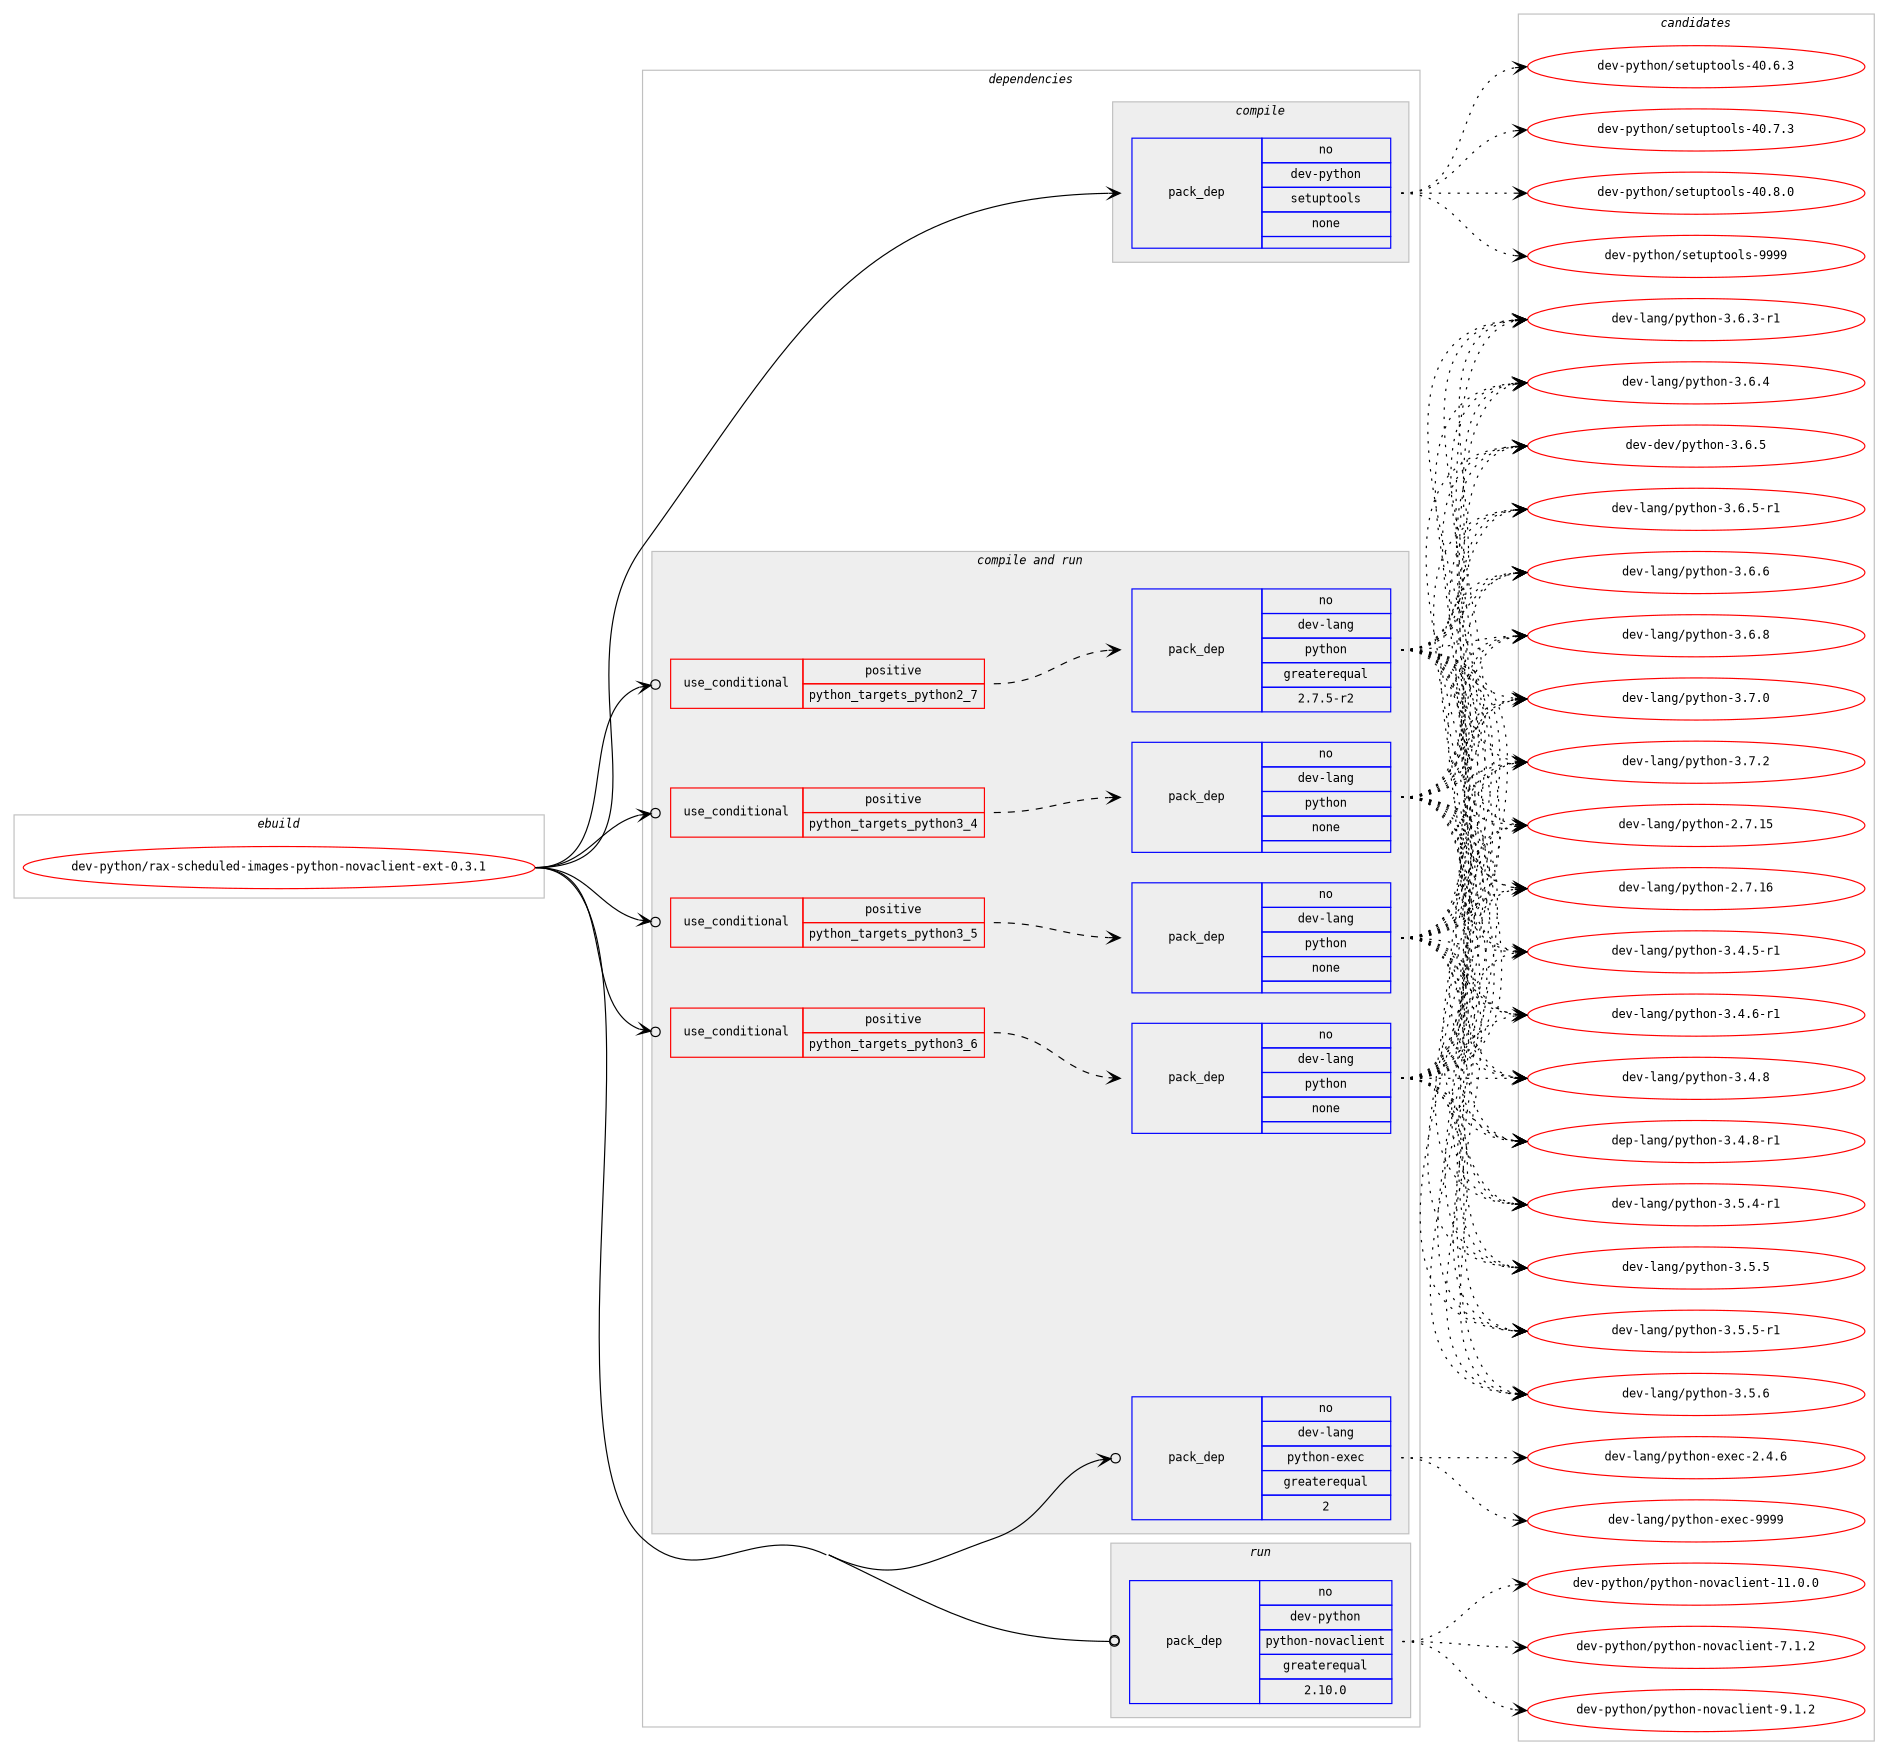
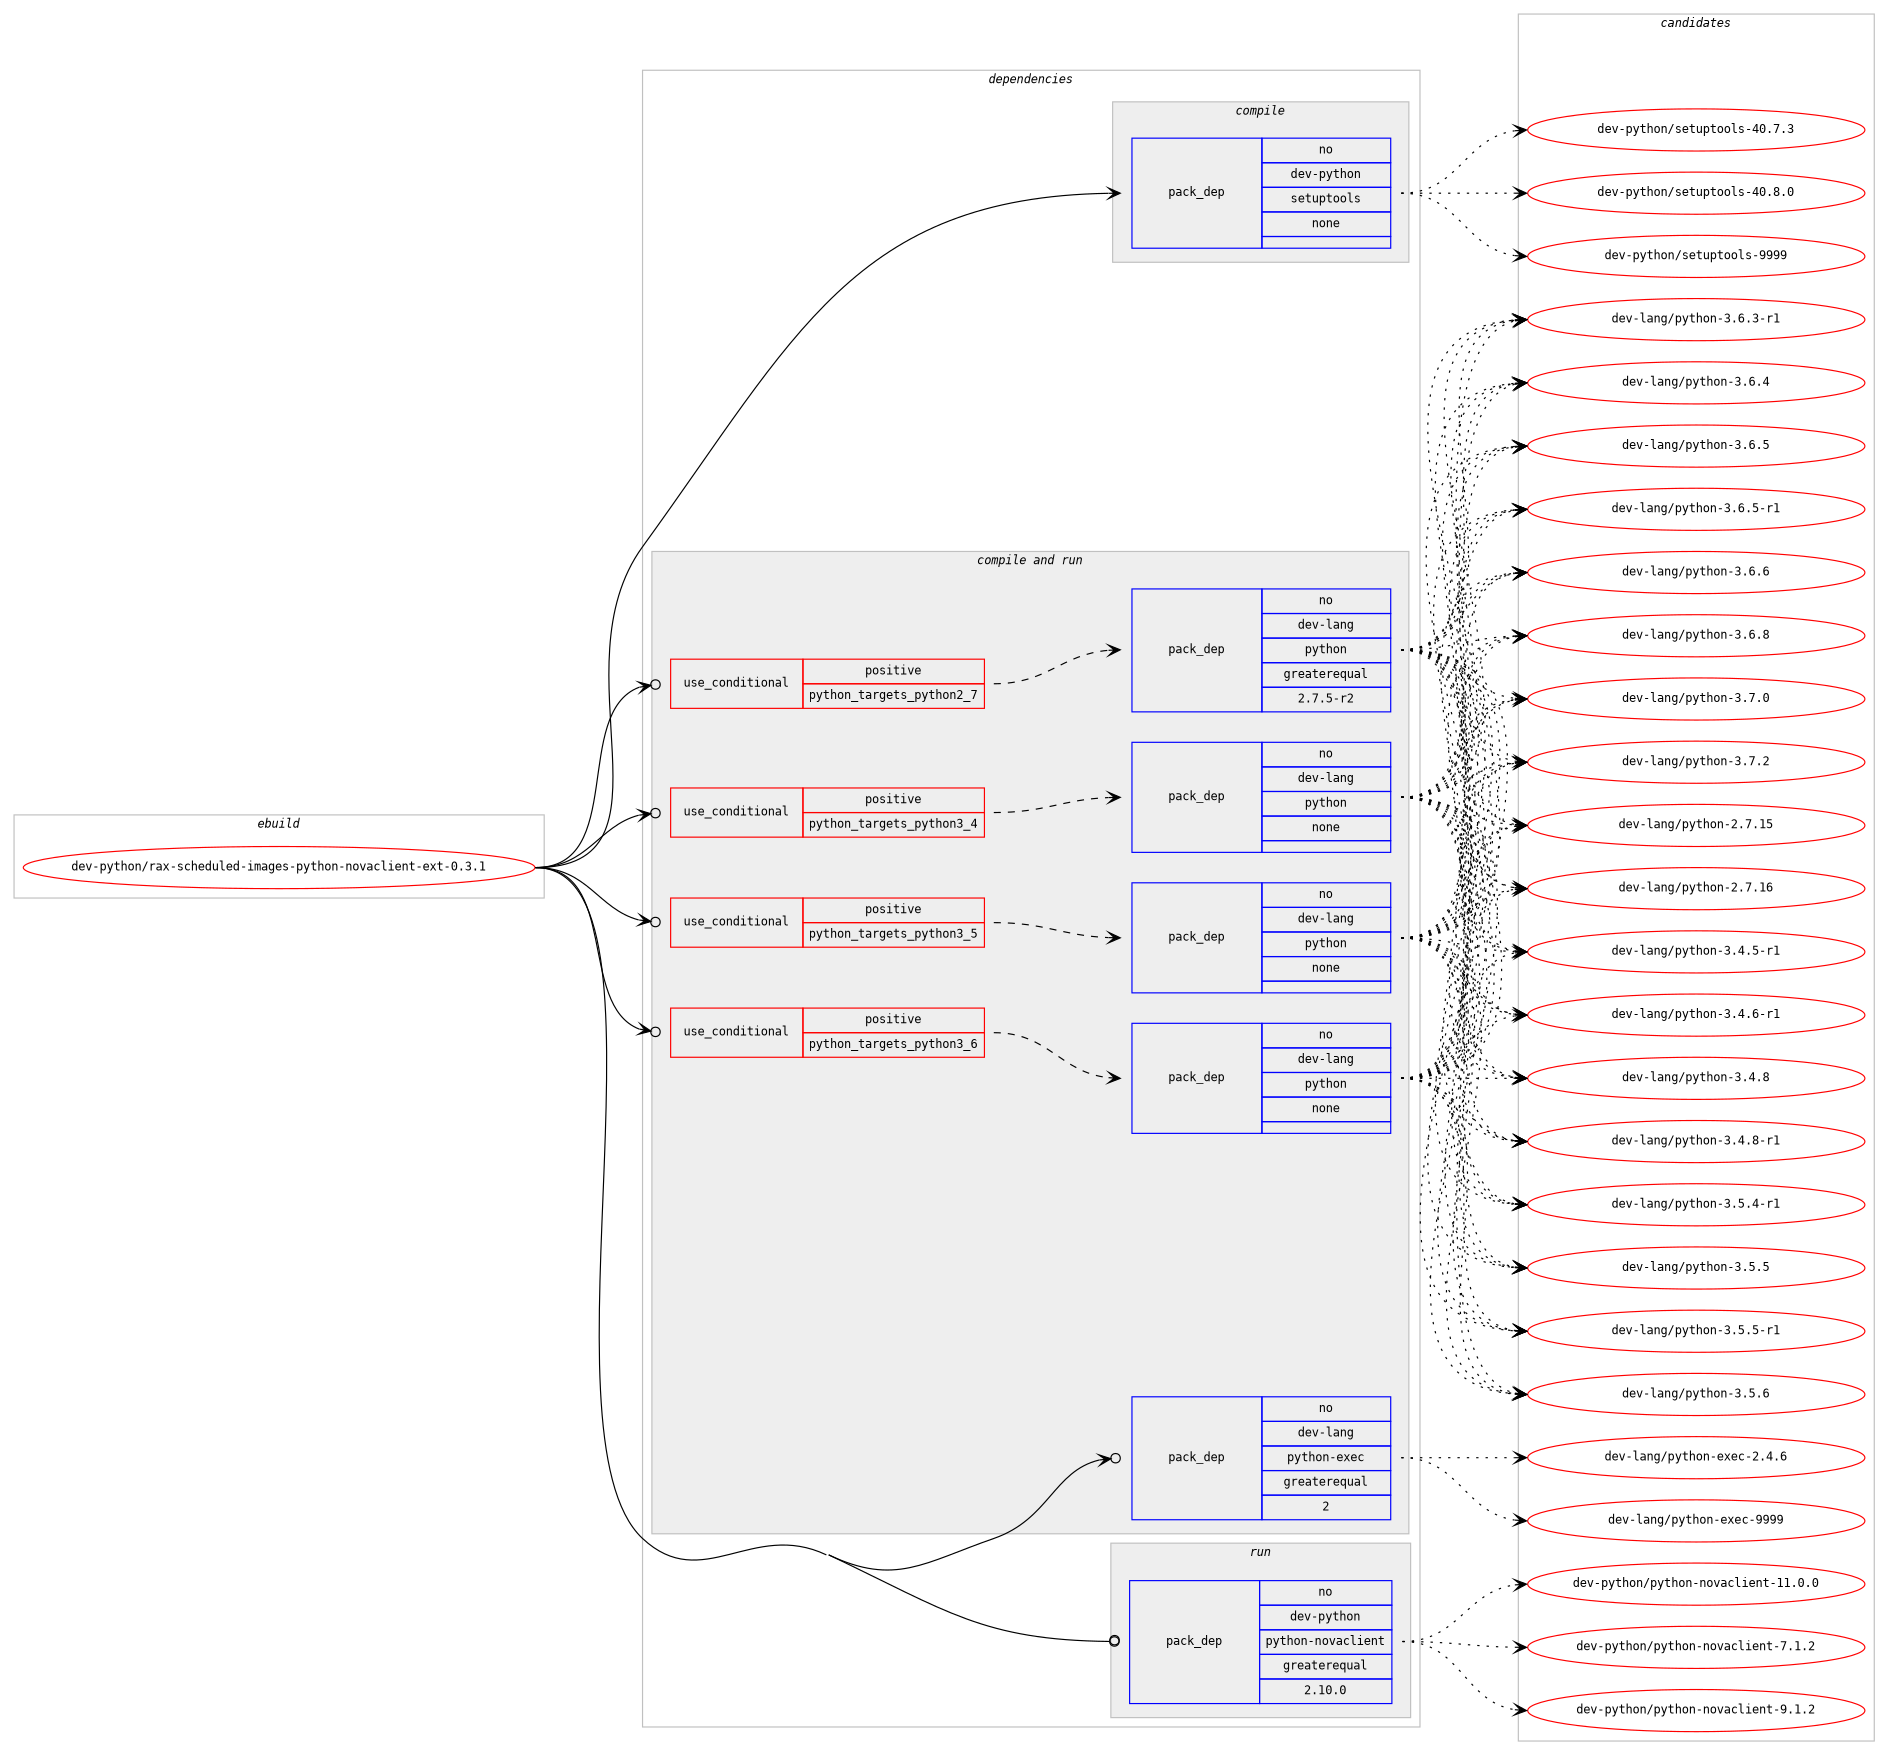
(1696, 67) -> none
(1696, 446) -> (1696, 446)
(1696, 1142) -> (1696, 1142)
